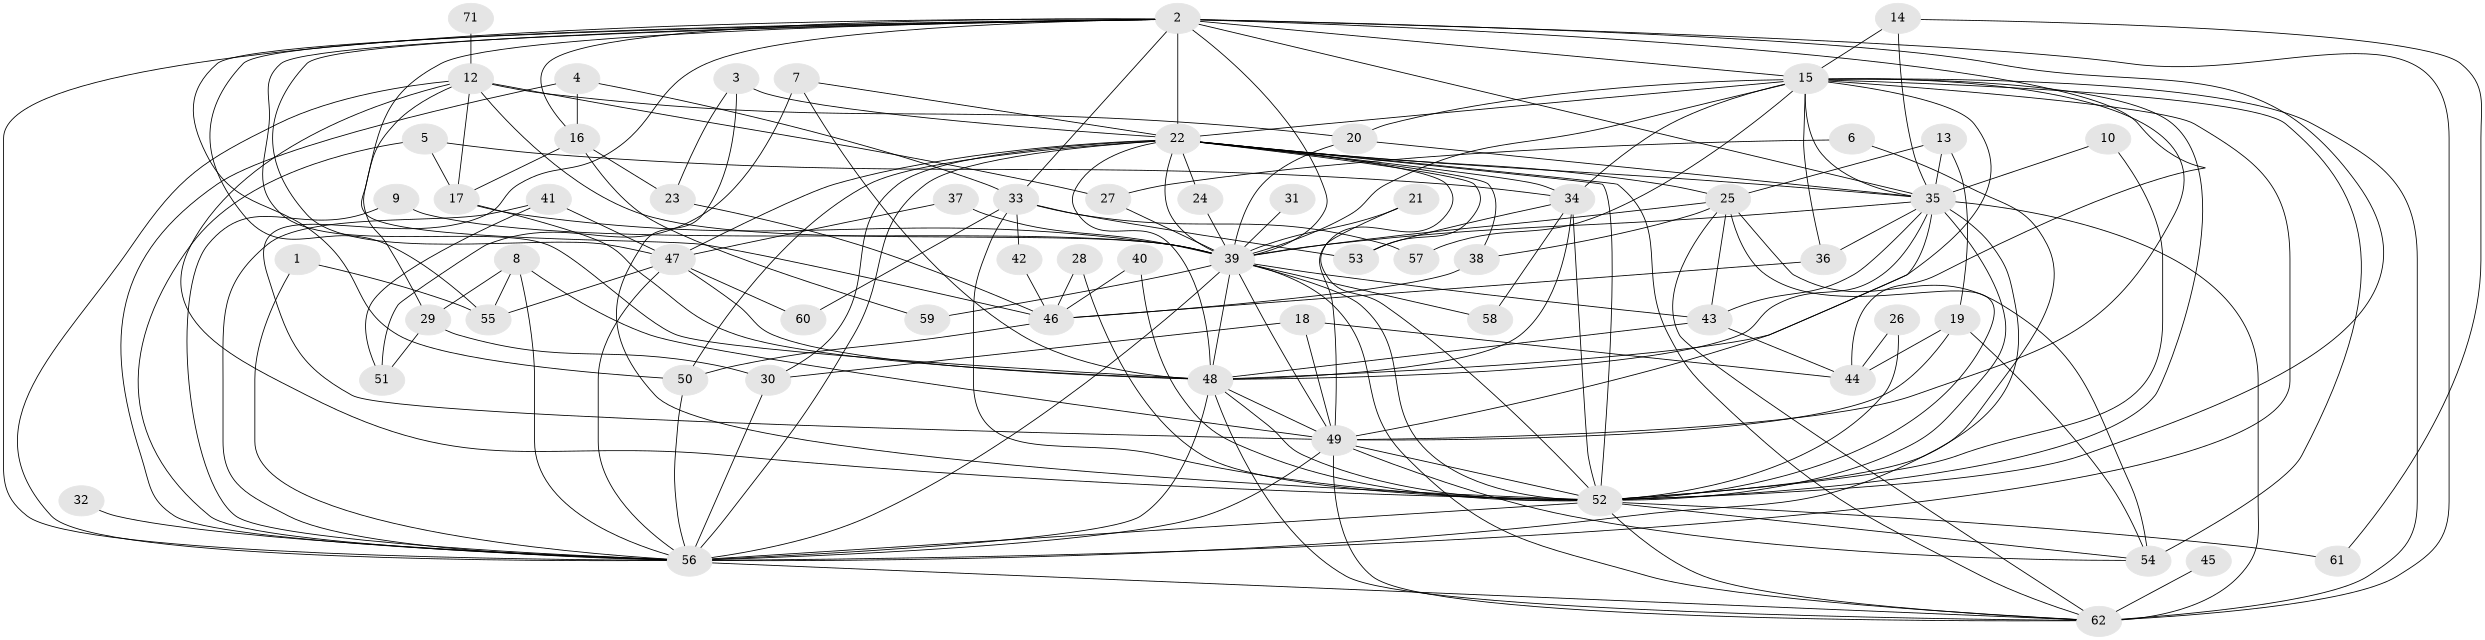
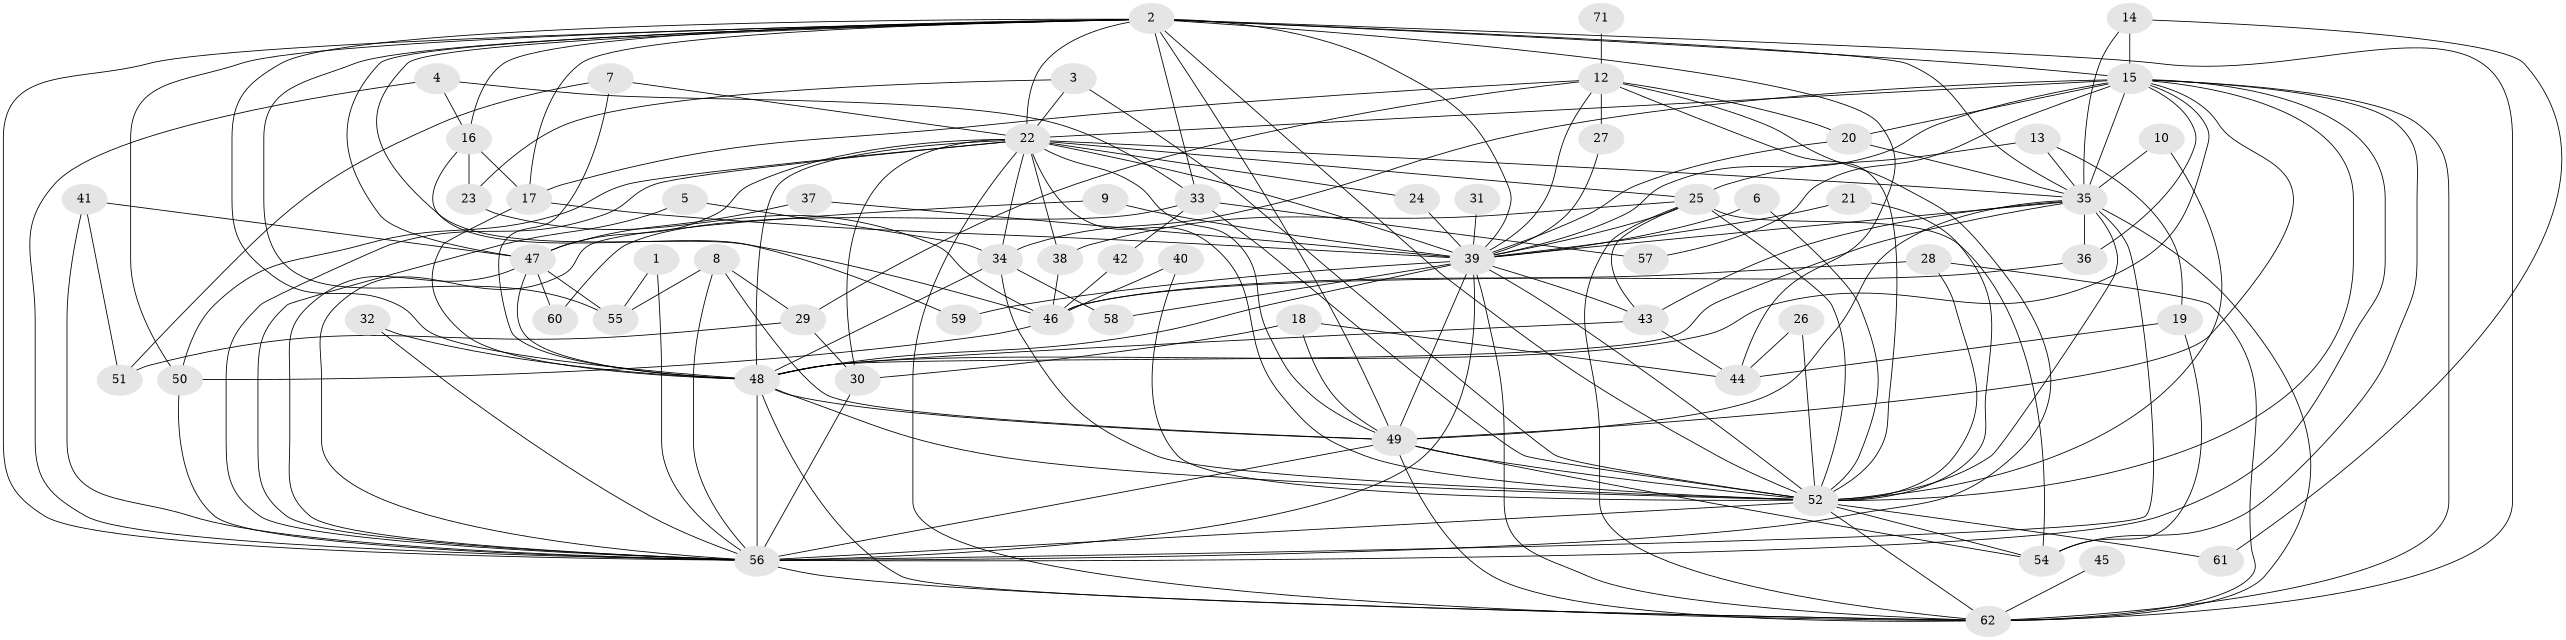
(1531, 150) -> (1619, 240)
(441, 169) -> (701, 40)
(1356, 260) -> none
none -> (558, 364)
none -> (2255, 427)
(1667, 431) -> none
